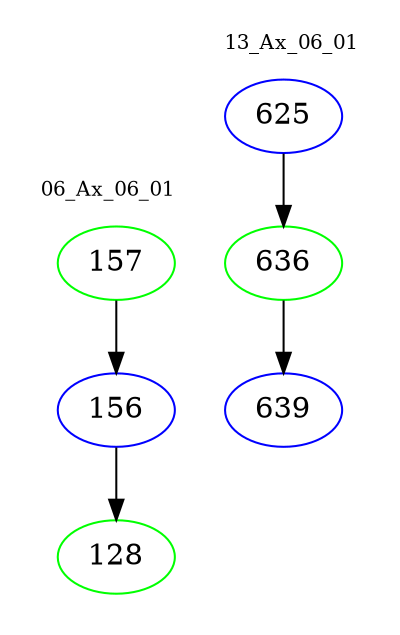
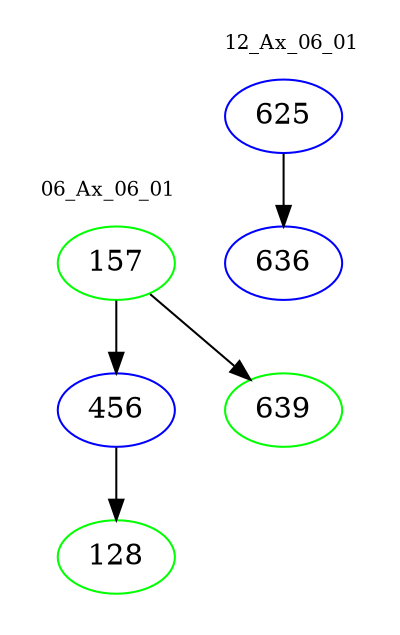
(292, 44) -> (292, 44)
(284, 263) -> (284, 263)
(284, 327) -> (178, 318)
(116, 410) -> (116, 410)
(284, 410) -> (284, 410)
